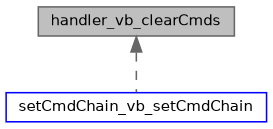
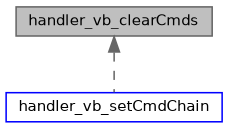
(136, 107) -> (114, 107)
